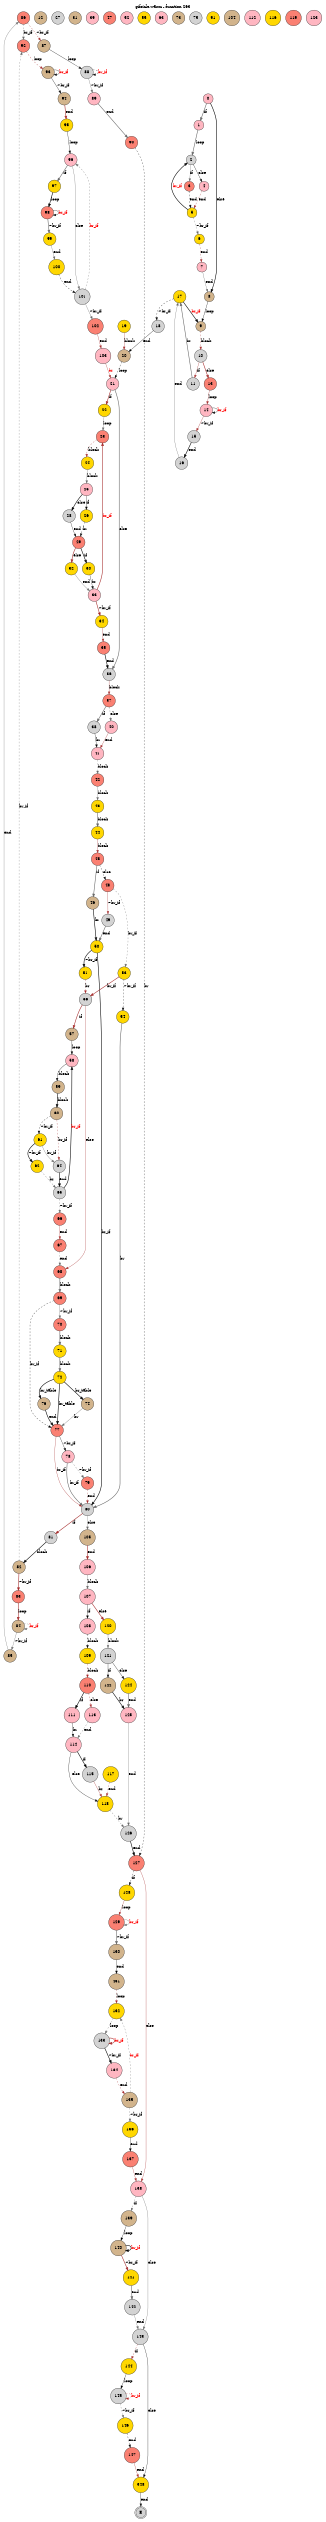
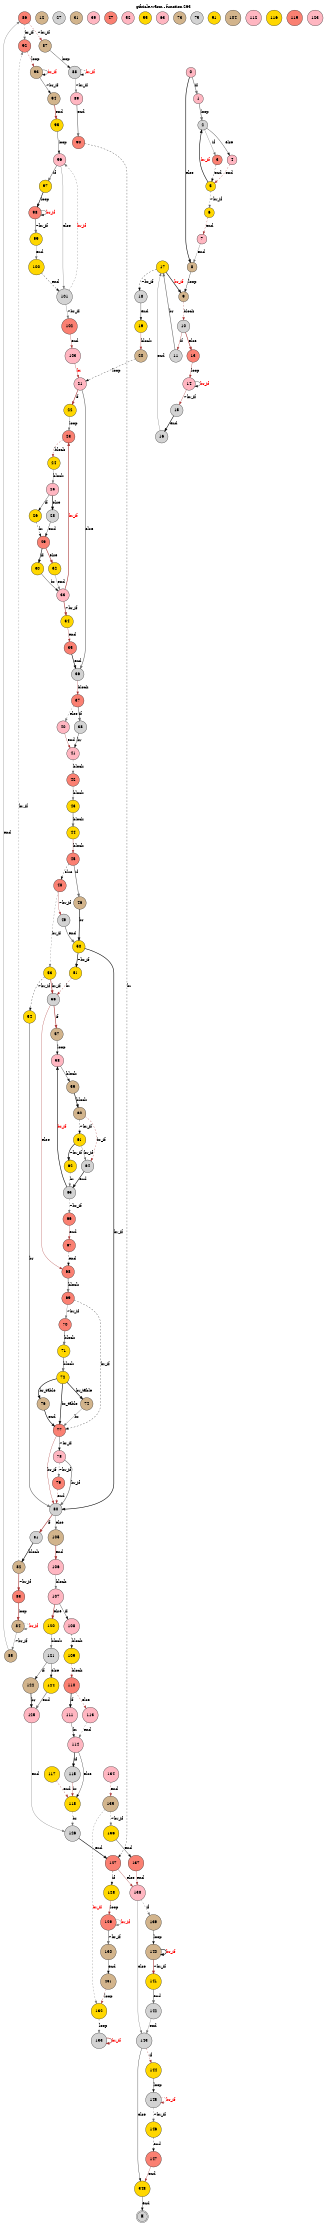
(142, 340) -> (141, 310)
(60, 1257) -> (69, 1257)
(107, 2054) -> none
